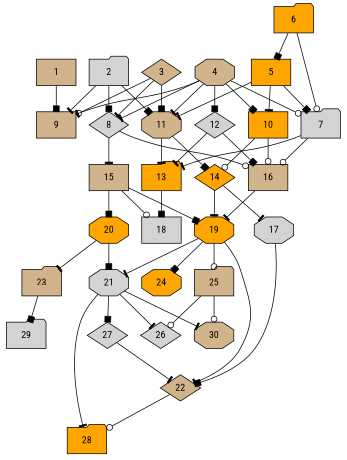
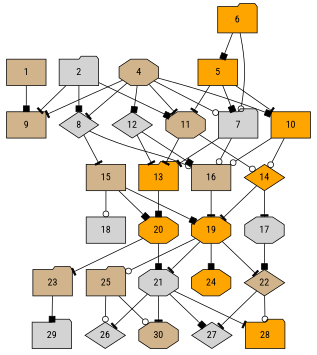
(161, 72) -> none
(182, 145) -> (221, 148)
(161, 199) -> (159, 199)
(142, 360) -> (240, 308)
